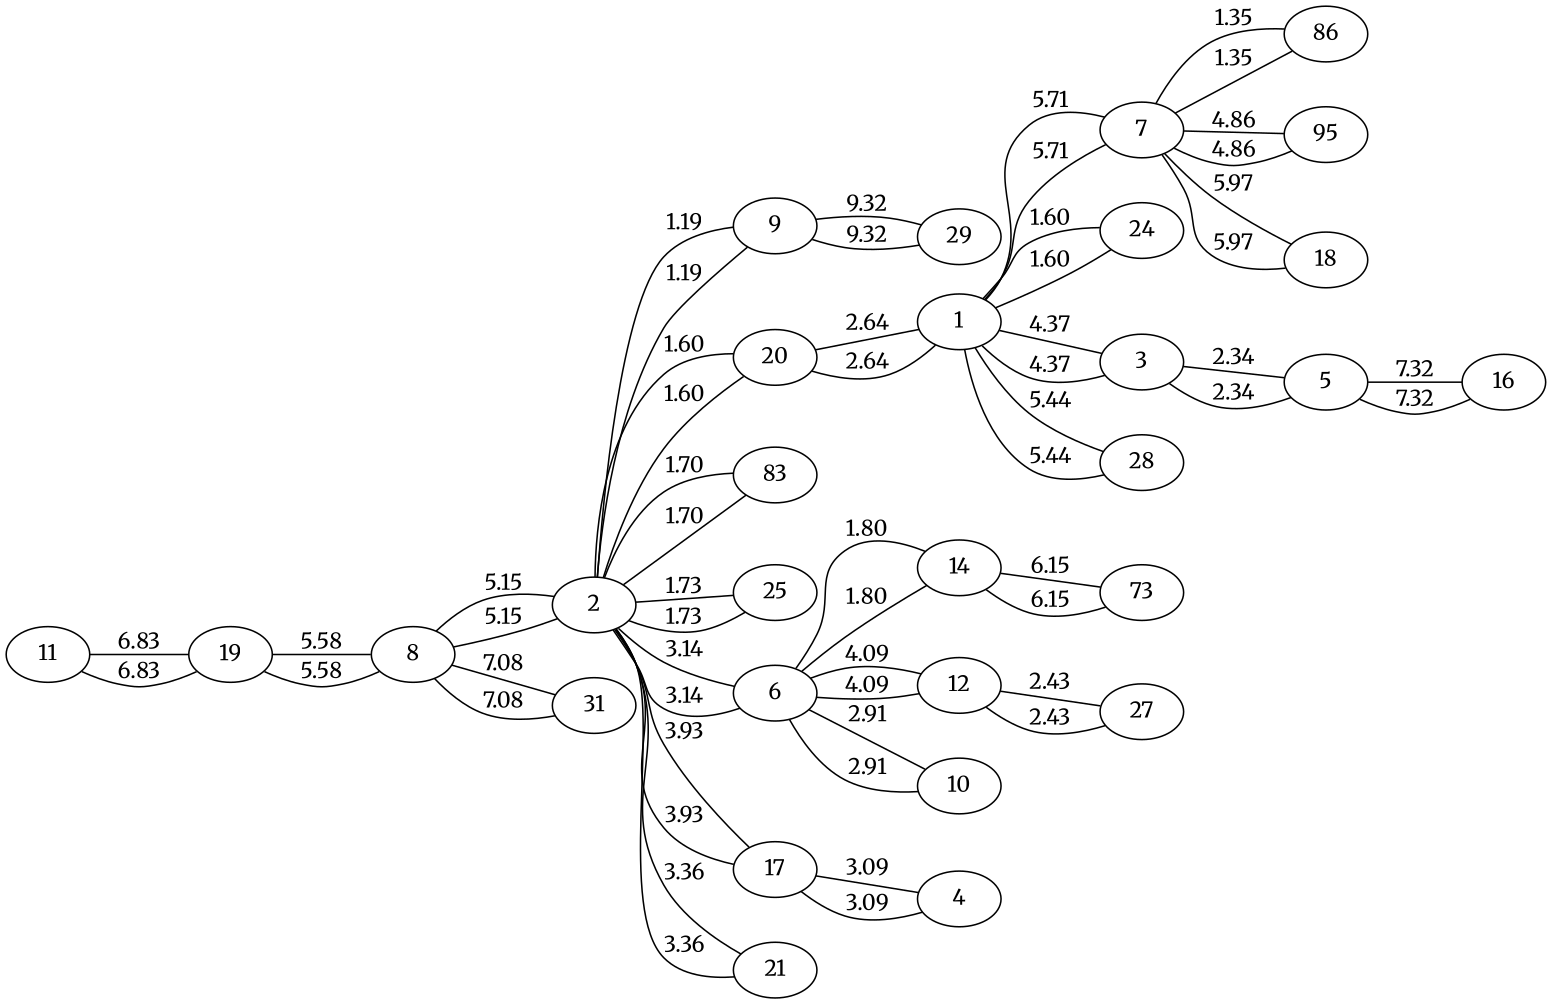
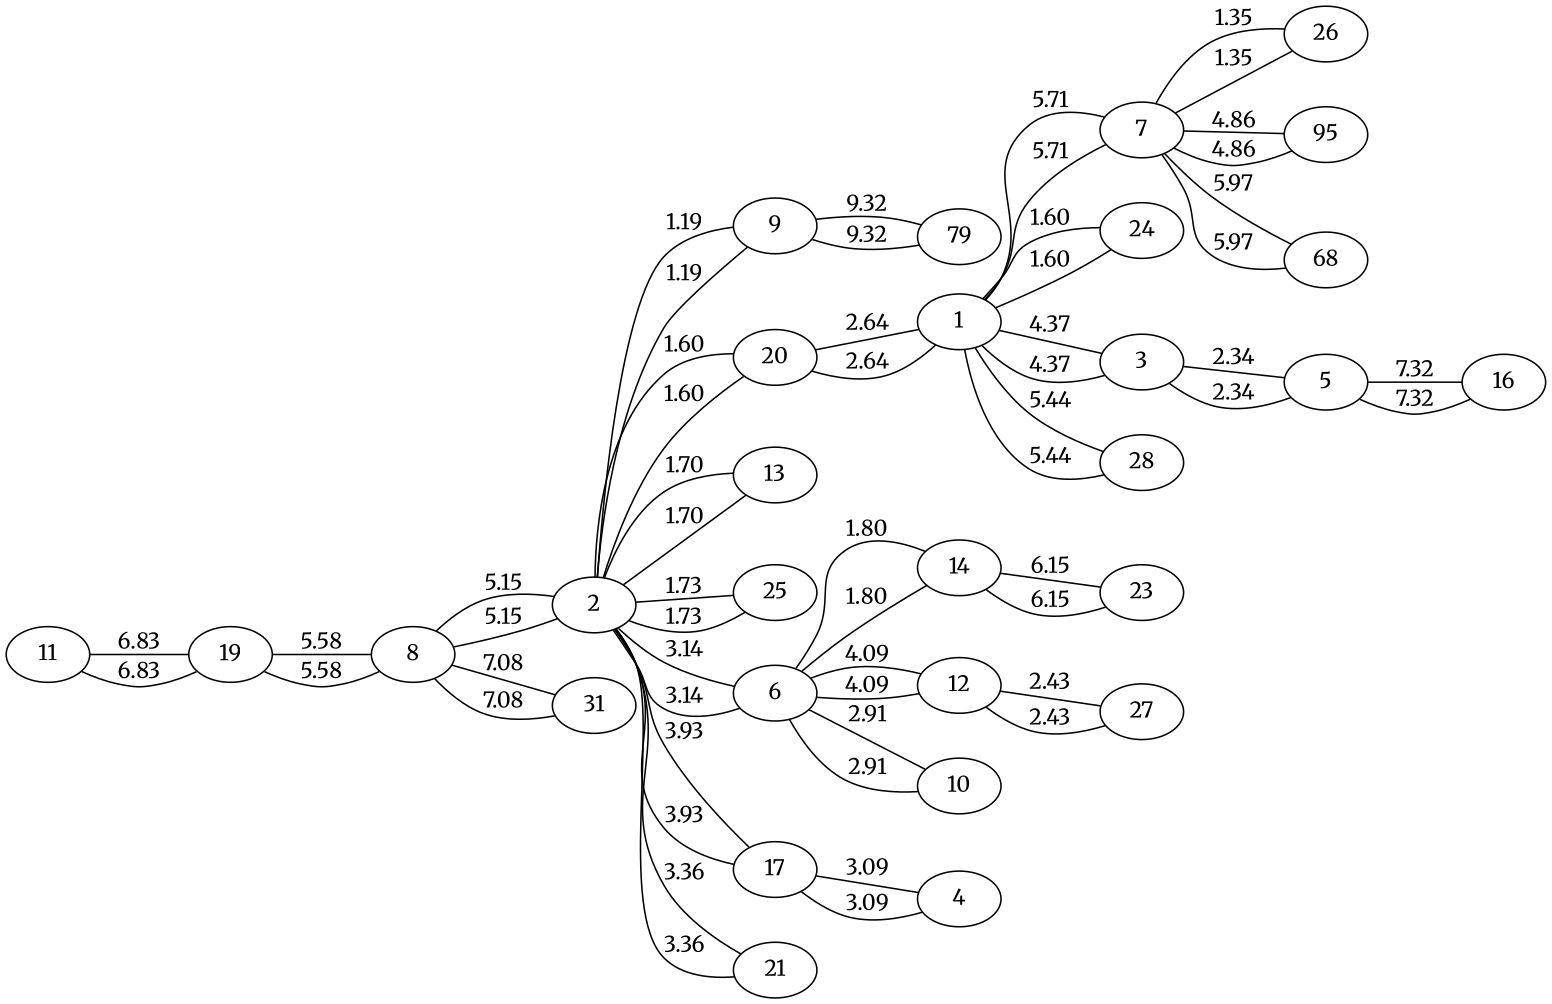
(1326, 34) -> (1326, 34)
(959, 237) -> (959, 237)
(1326, 260) -> (1326, 260)
(775, 475) -> (775, 475)
(1142, 593) -> (1142, 593)
